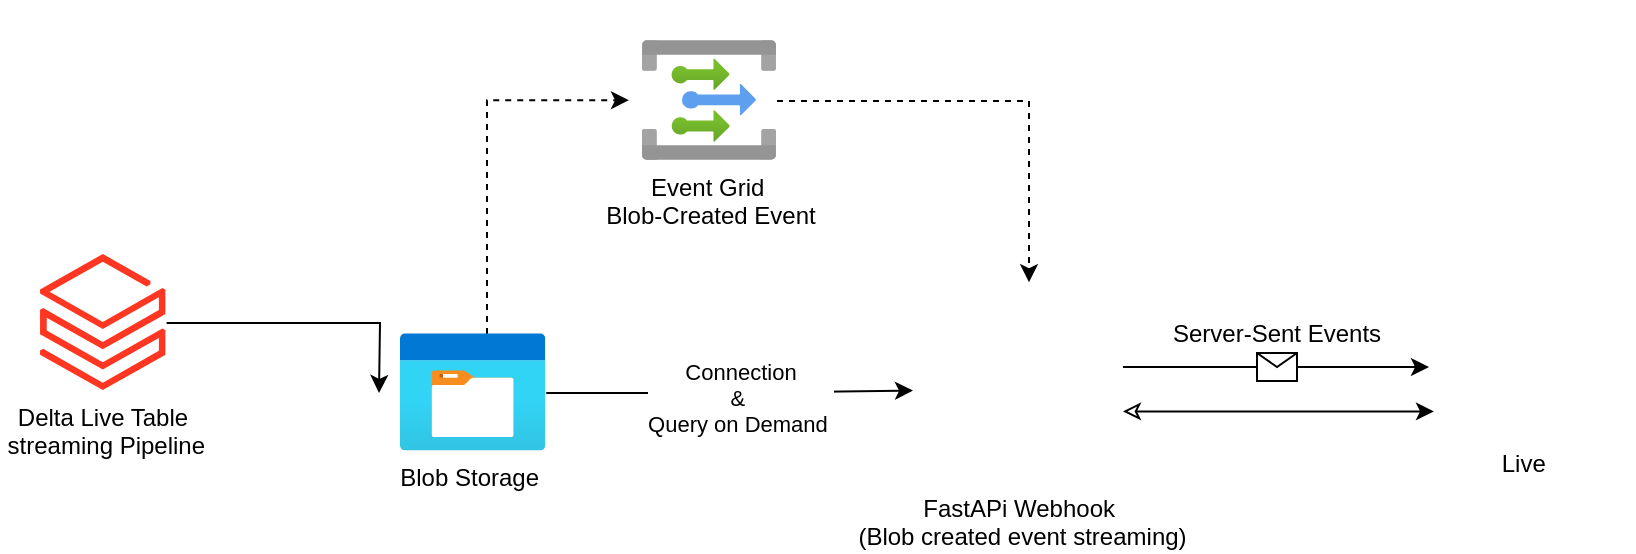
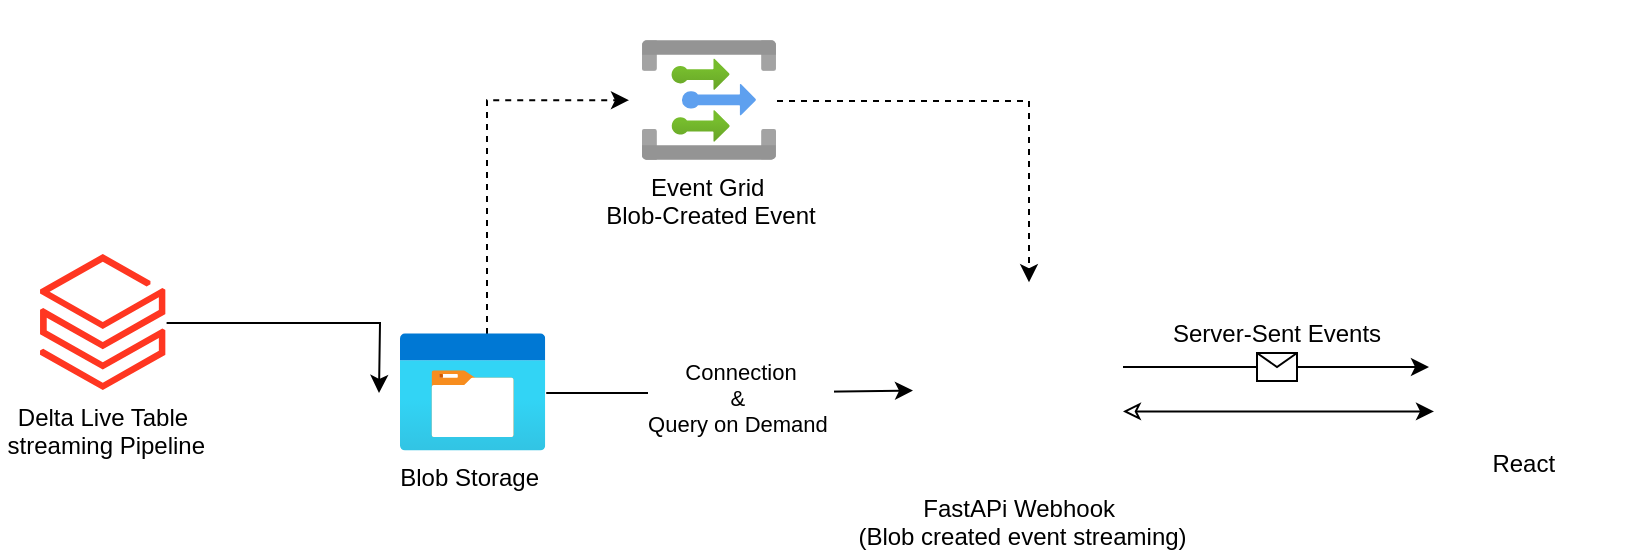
(1527, 464) -> (1527, 464)
